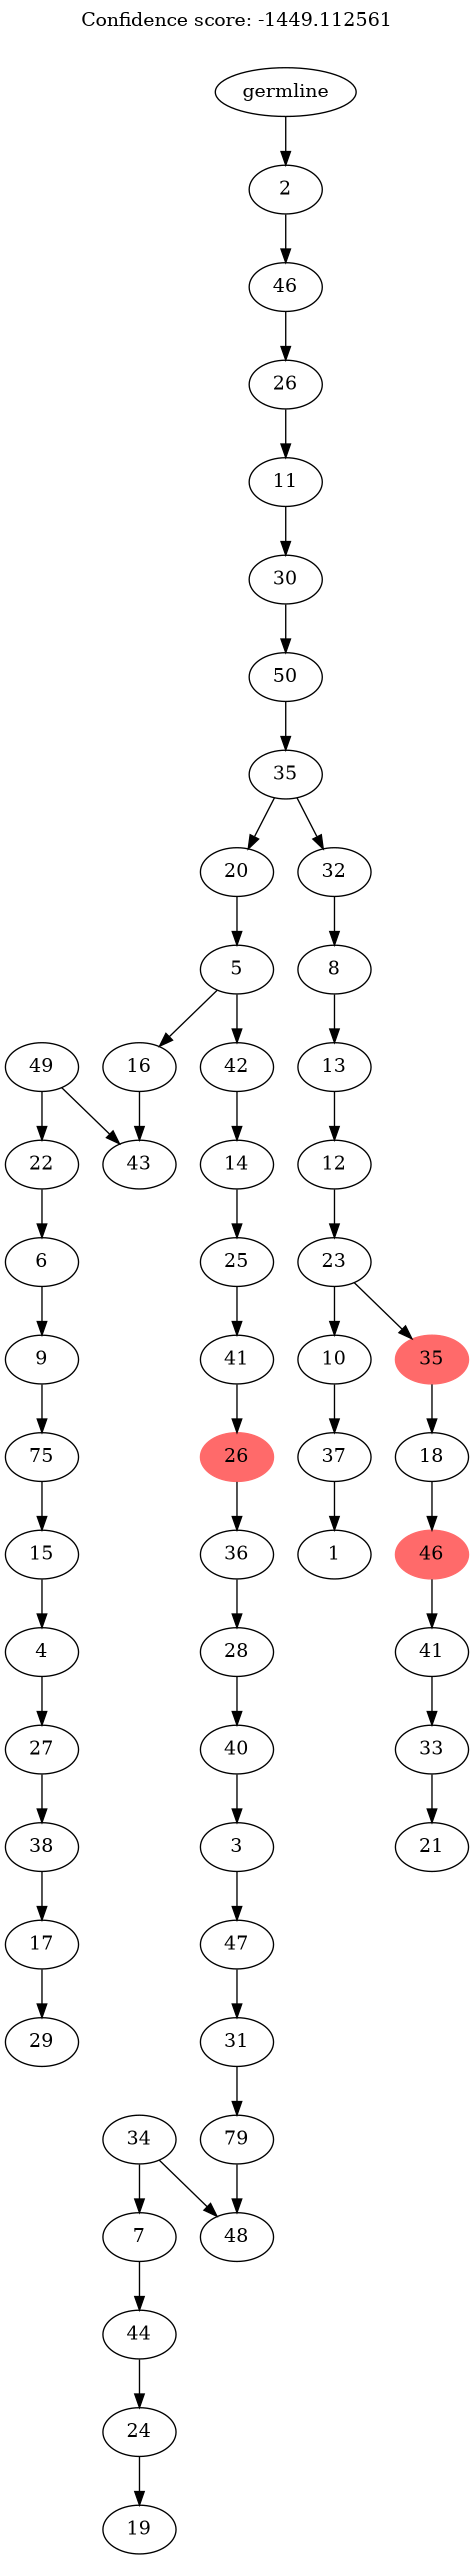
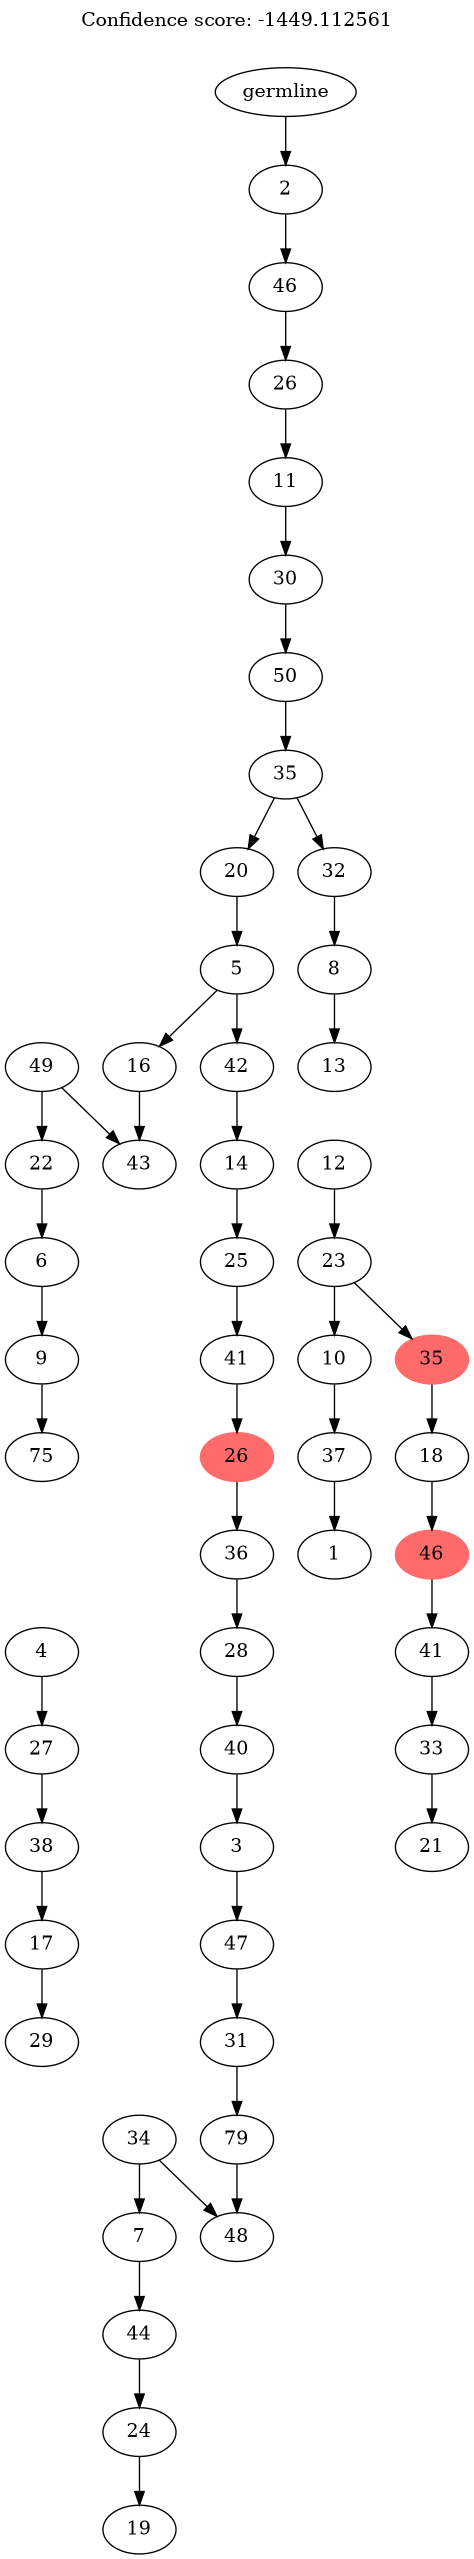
(334, 1109) -> none
(42, 1555) -> none
